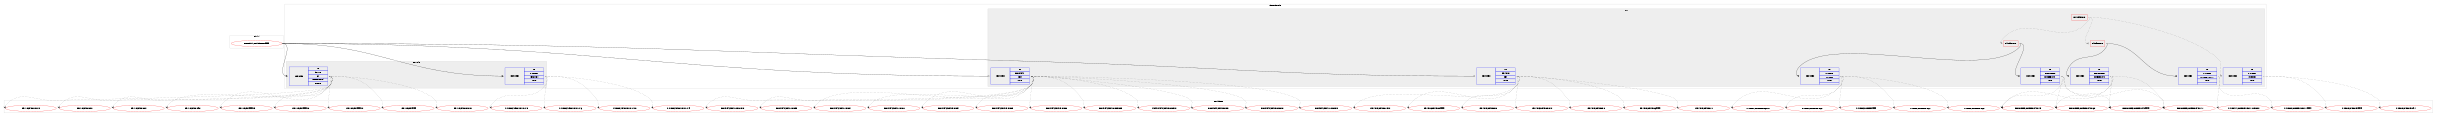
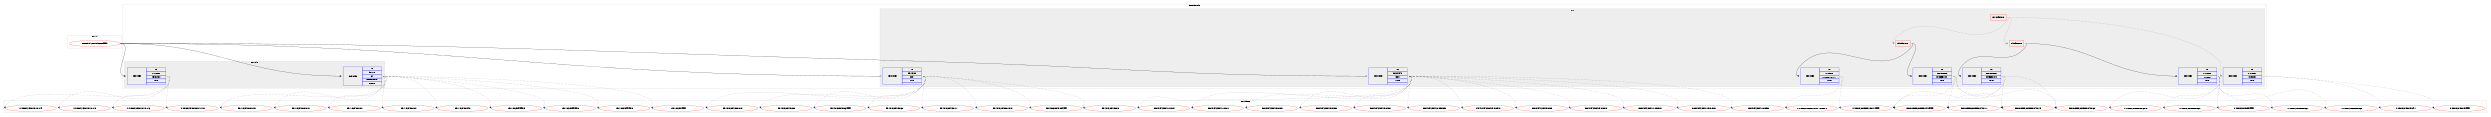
none -> (894, 108)
(2244, 108) -> (1812, 108)
